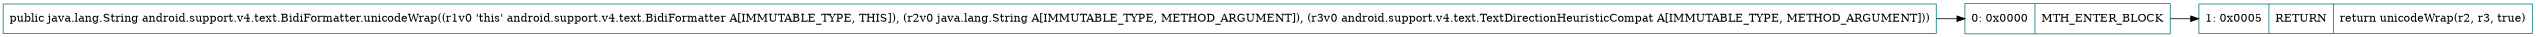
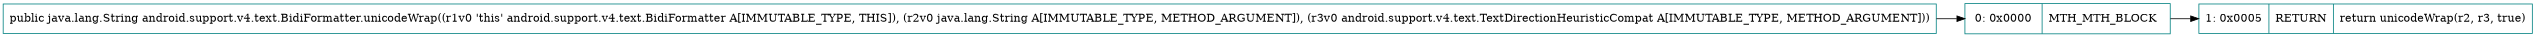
(2103, 18) -> (2103, 18)
